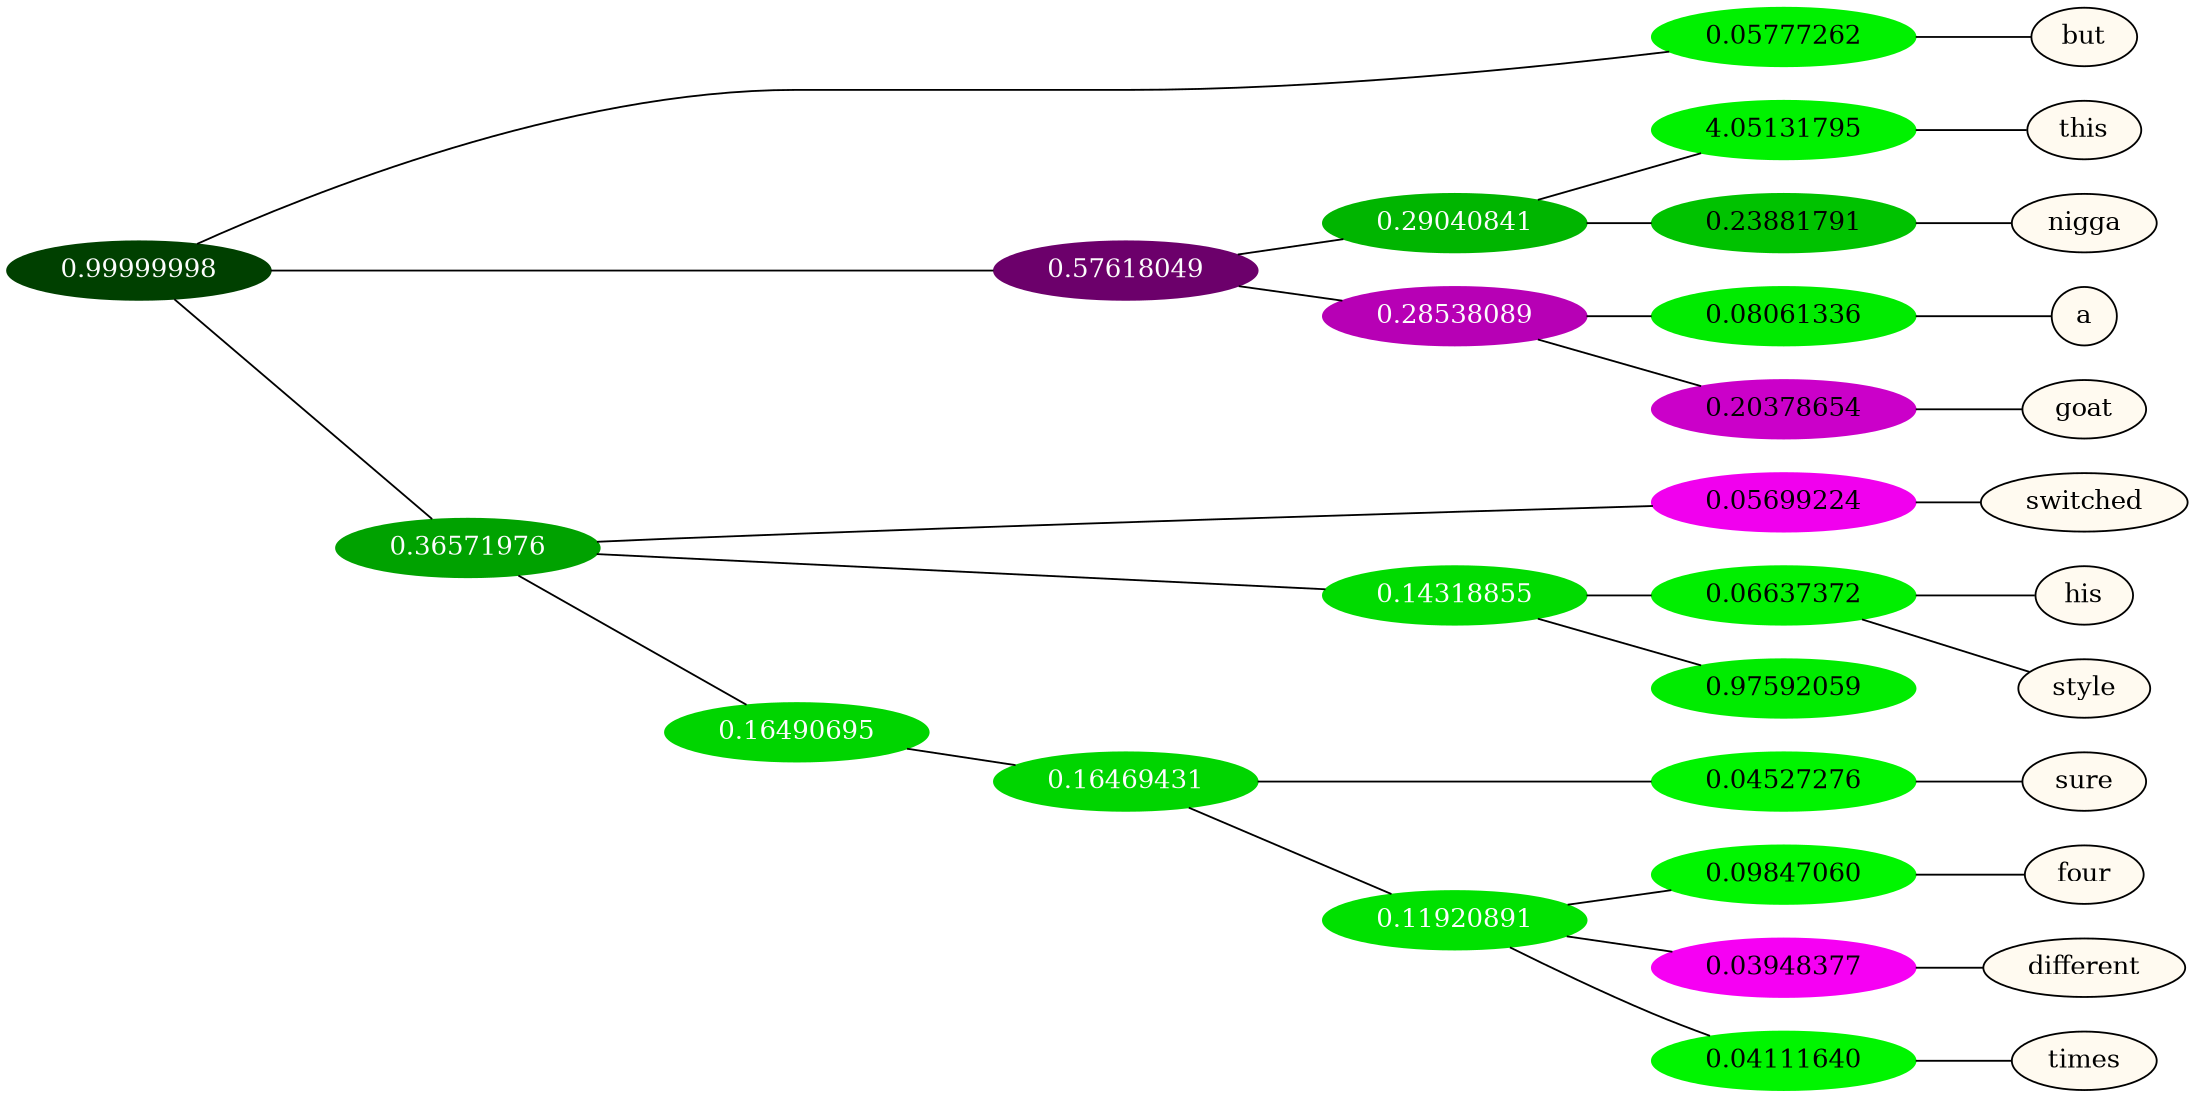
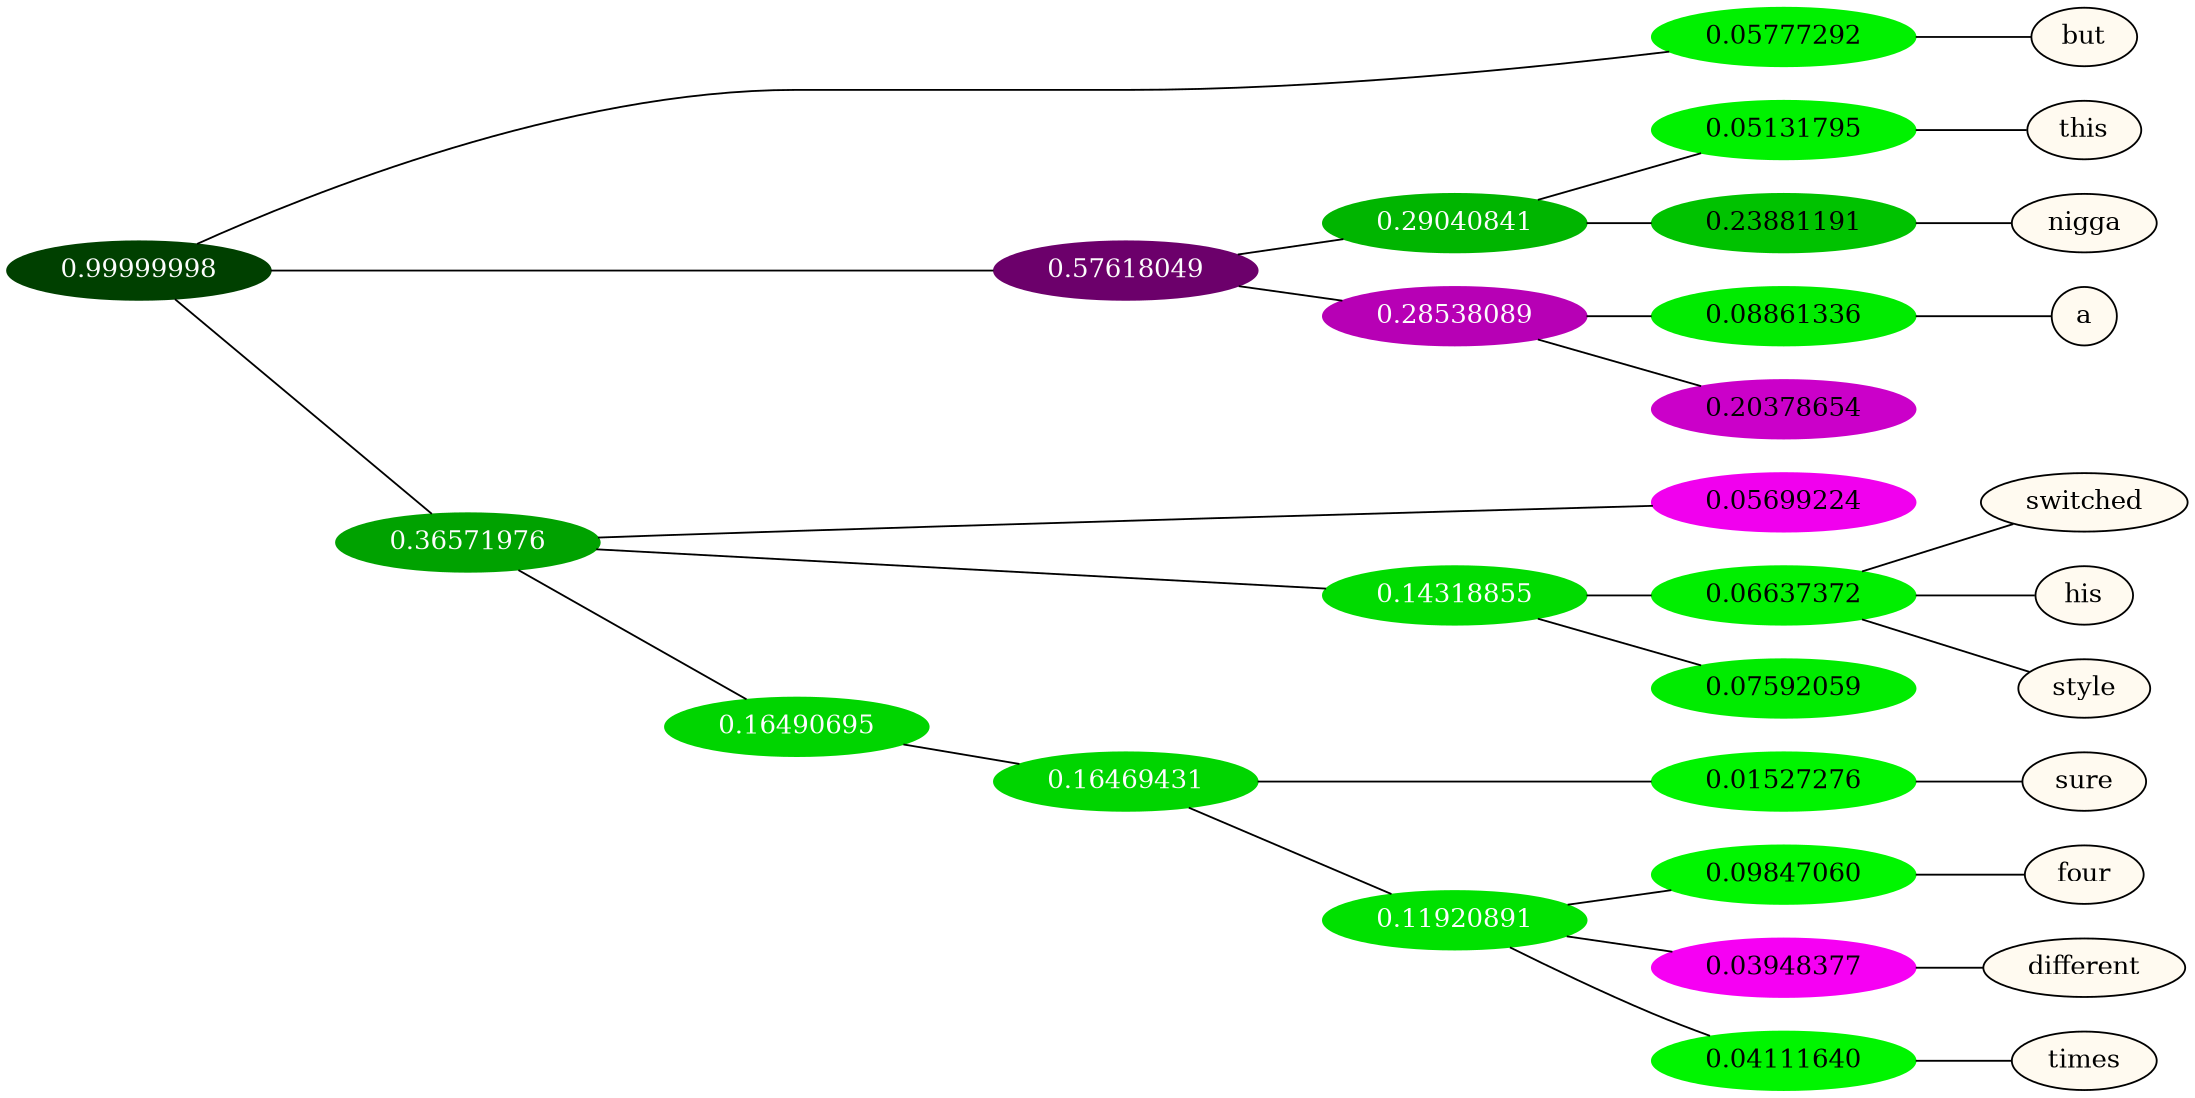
(1784, 37) -> (1784, 37)
(1784, 130) -> (1784, 130)
(1784, 223) -> (1784, 223)
(1784, 316) -> (1784, 316)
(2084, 409) -> none
(1948, 502) -> (1938, 548)
(1784, 689) -> (1784, 689)
(1784, 782) -> (1784, 782)
